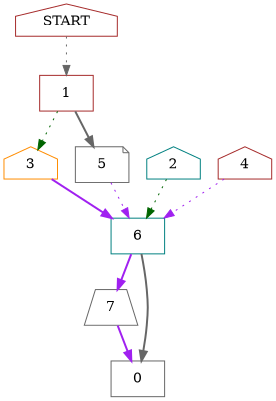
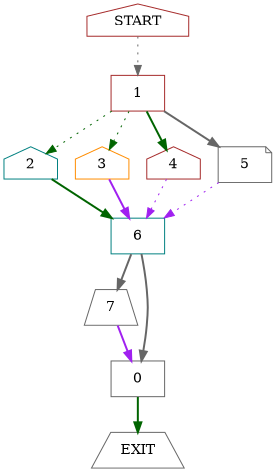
none -> (154, 126)
none -> (83, 130)
(159, 194) -> (77, 196)
(126, 267) -> (126, 267)
none -> (138, 450)
